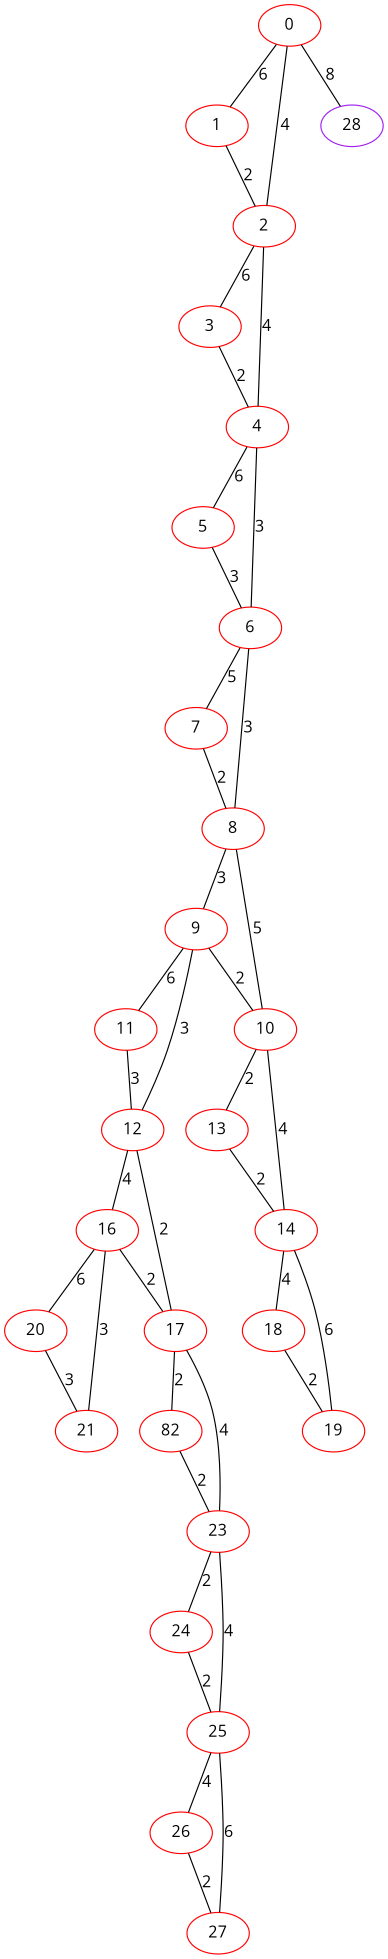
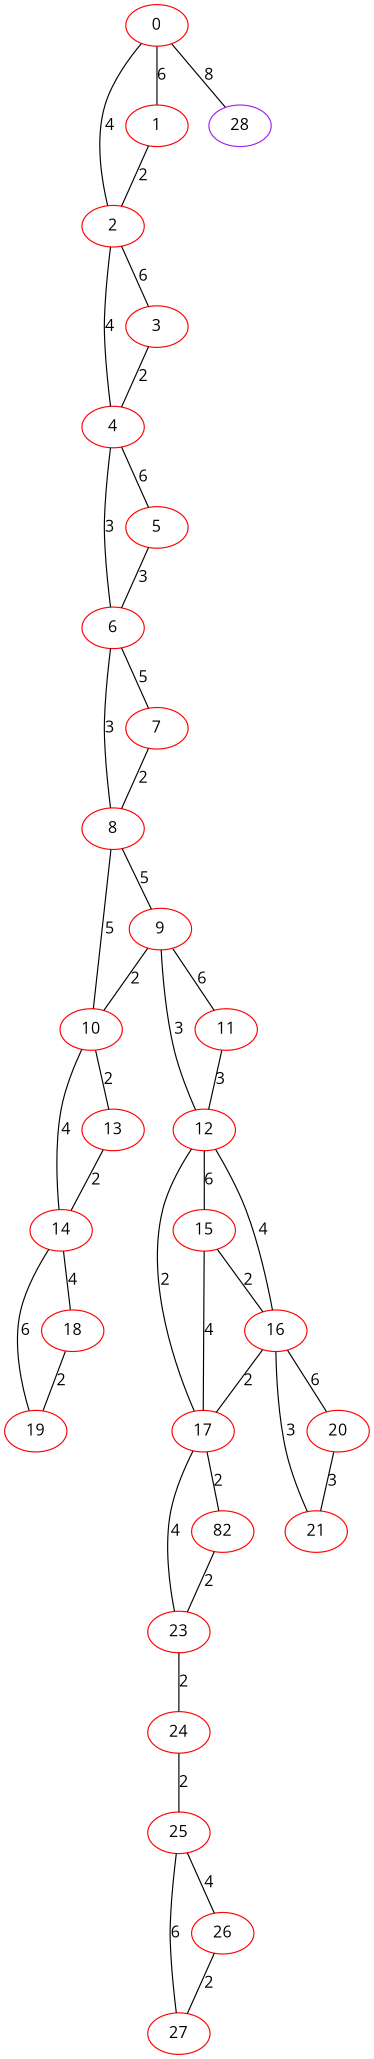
(222, 879) -> (145, 879)
none -> (204, 1230)
(223, 1632) -> none
